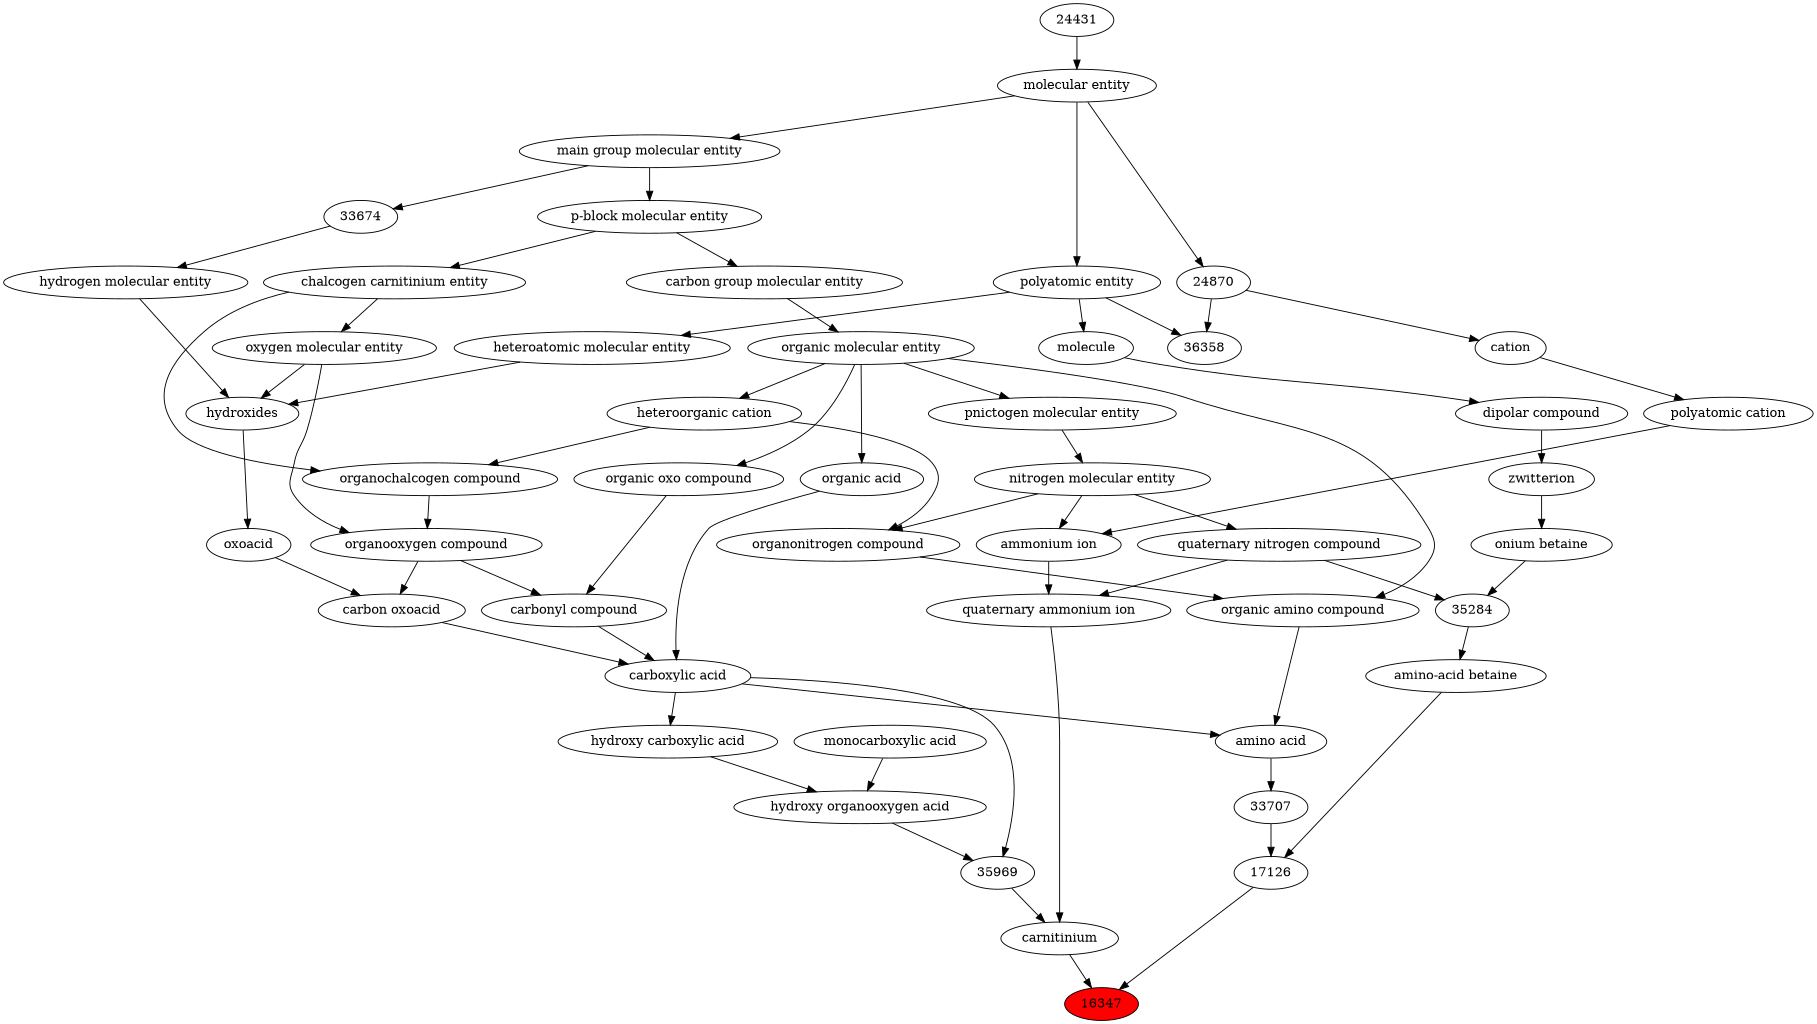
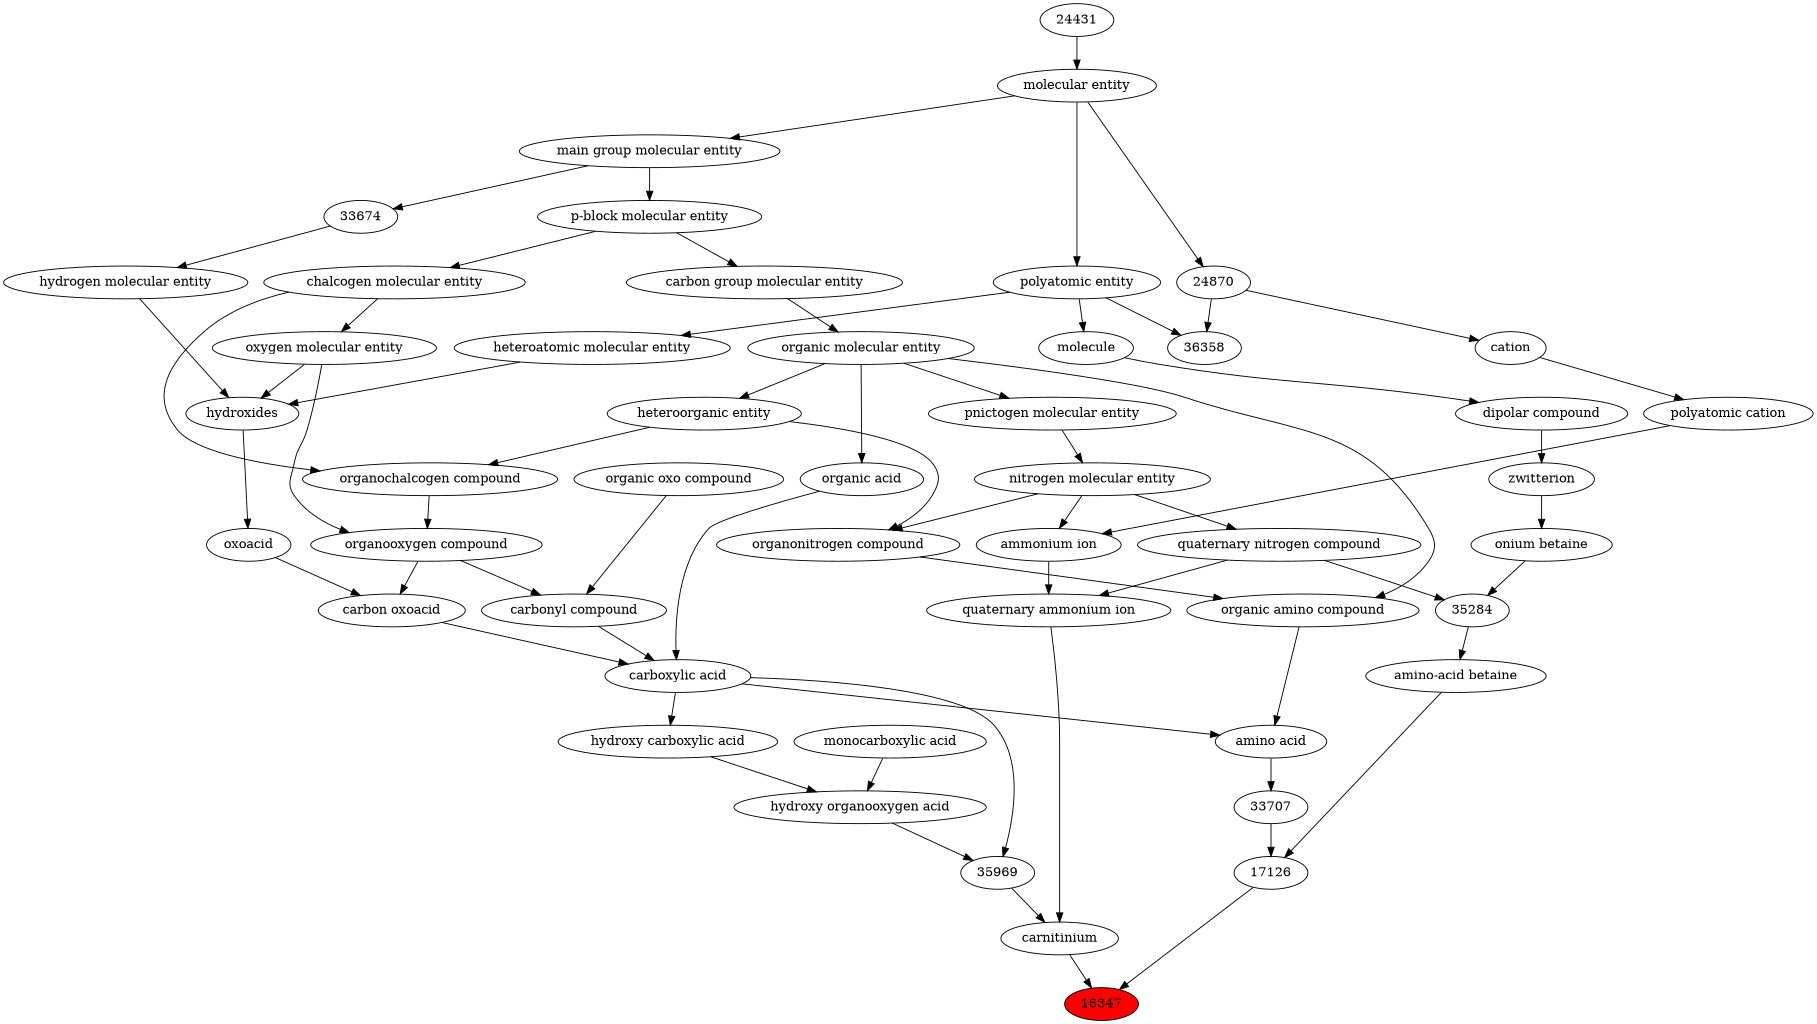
(395, 282) -> (395, 282)
(704, 414) -> (704, 414)
(807, 432) -> none
